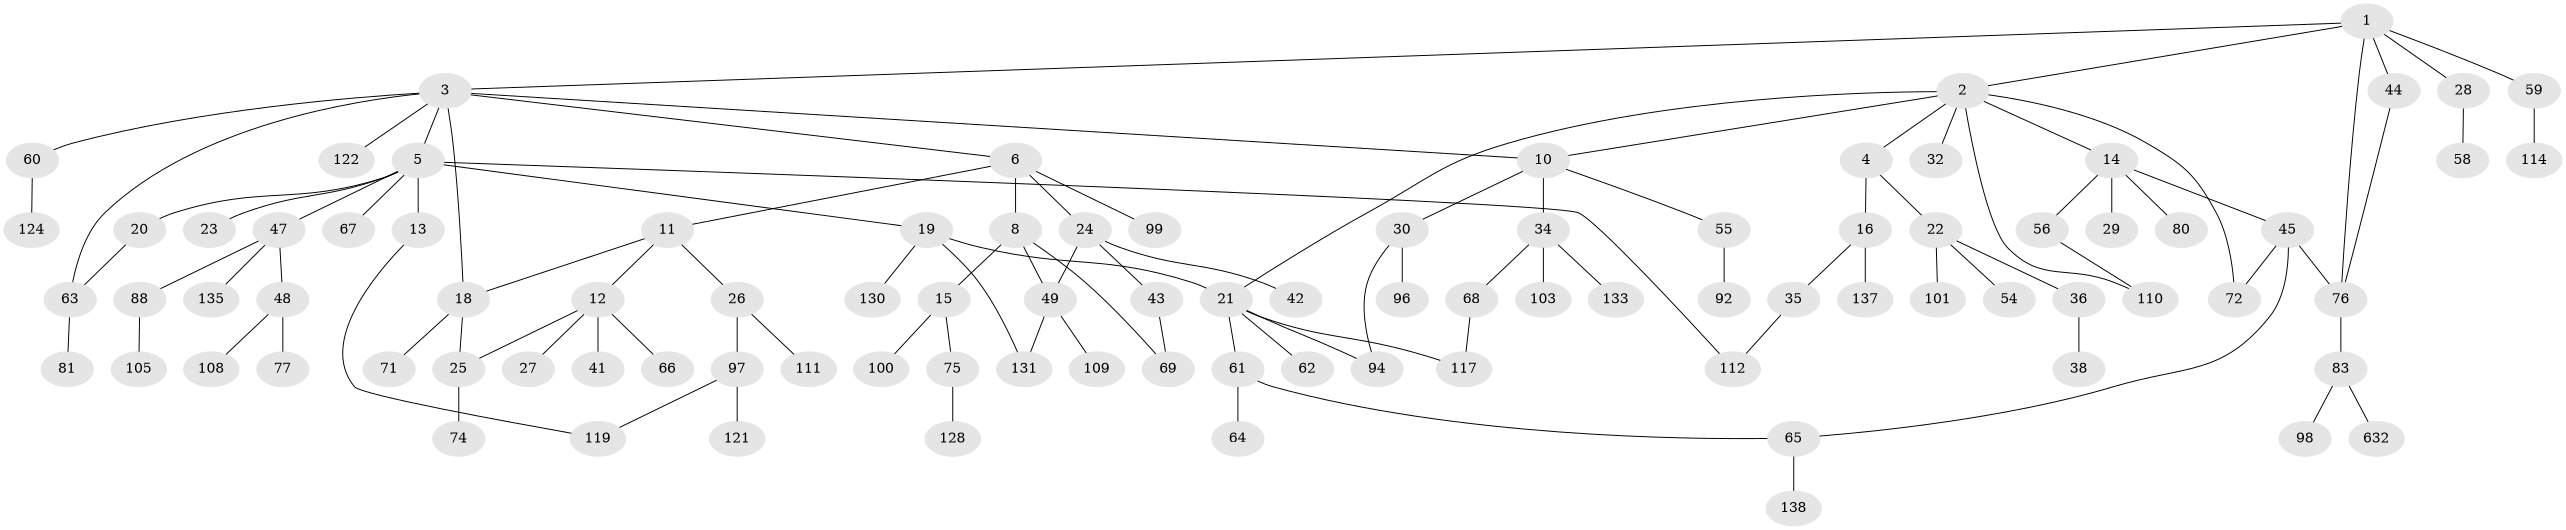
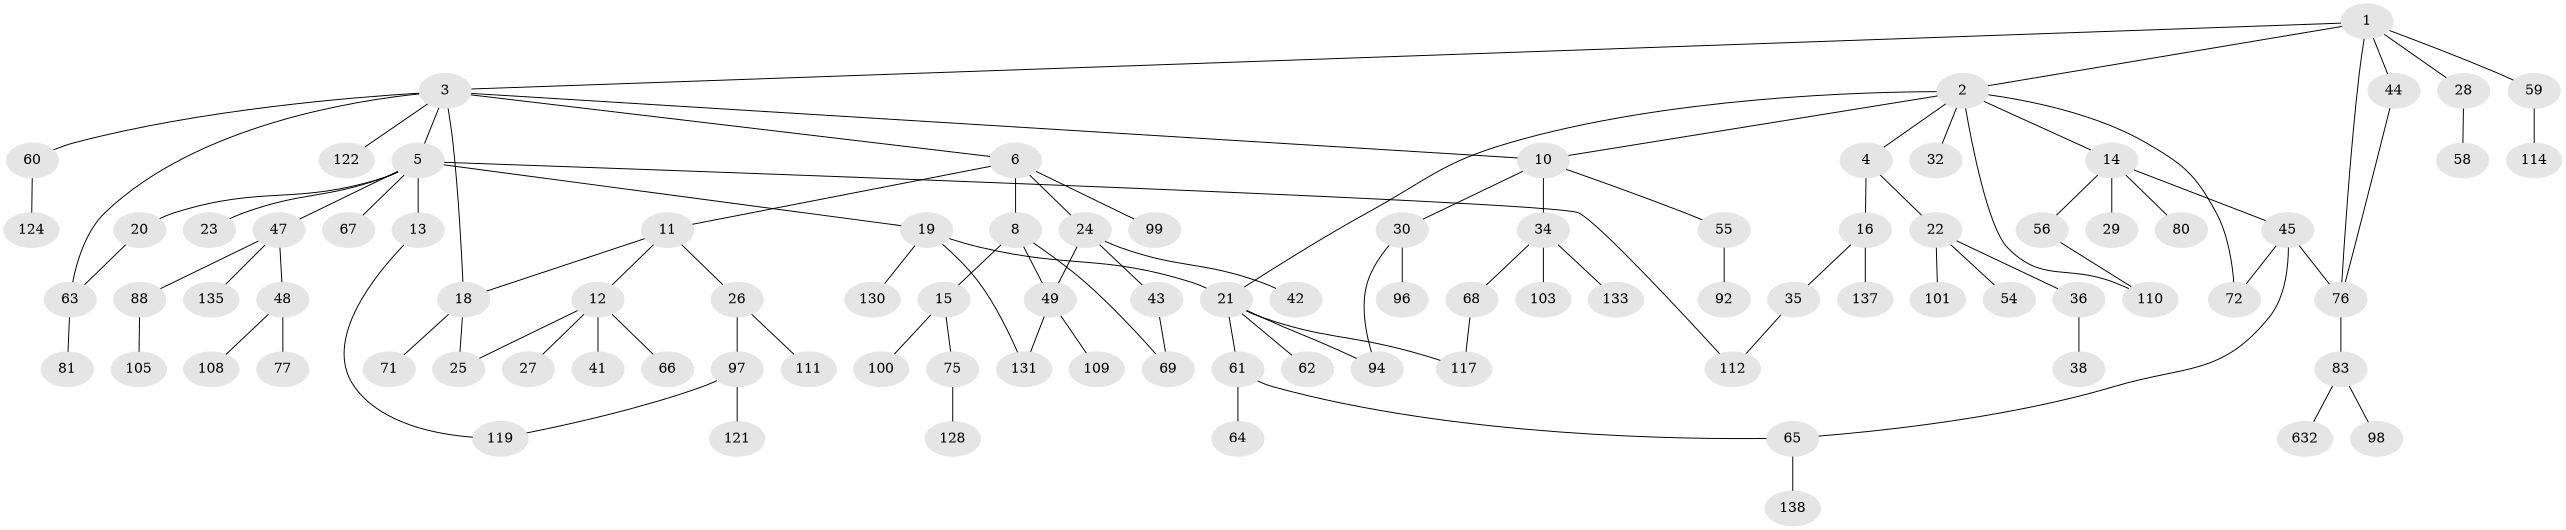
(459, 439) -> none
